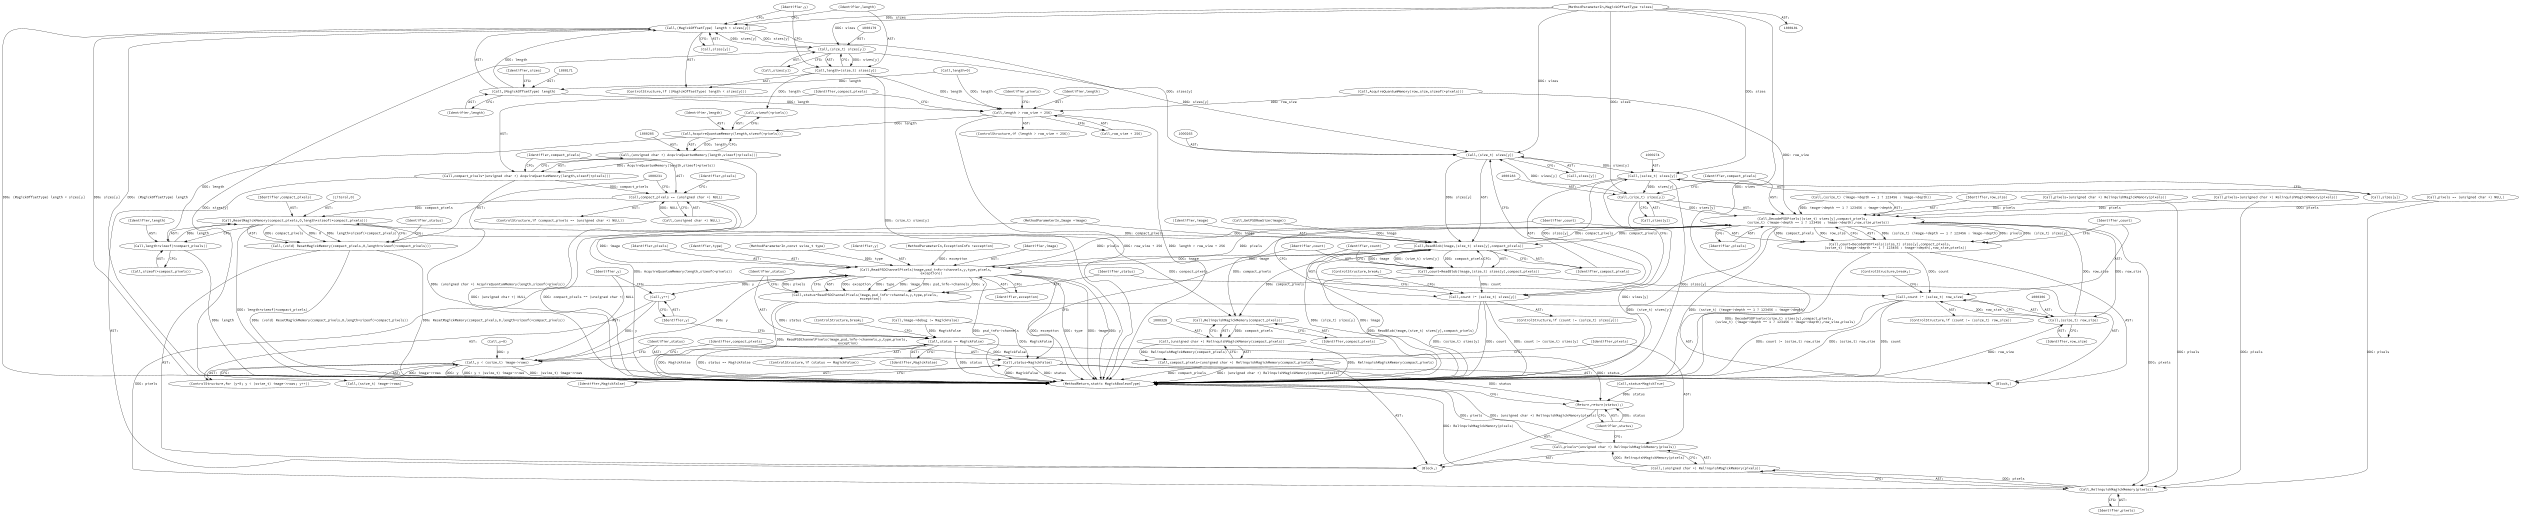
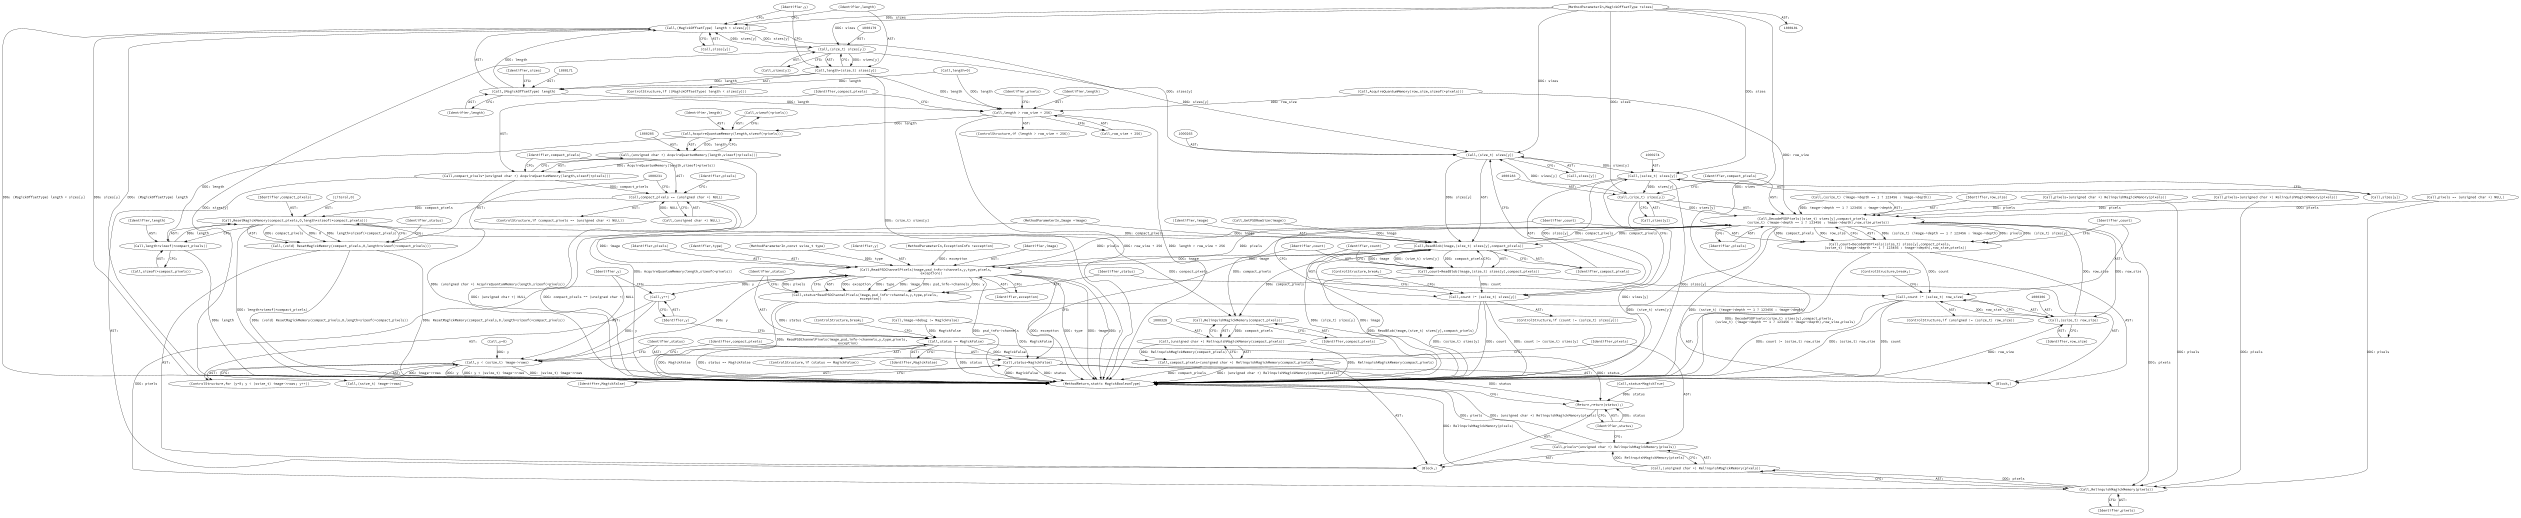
(687, 58) -> none
(783, 84) -> (689, 81)
(1961, 320) -> (1961, 320)
